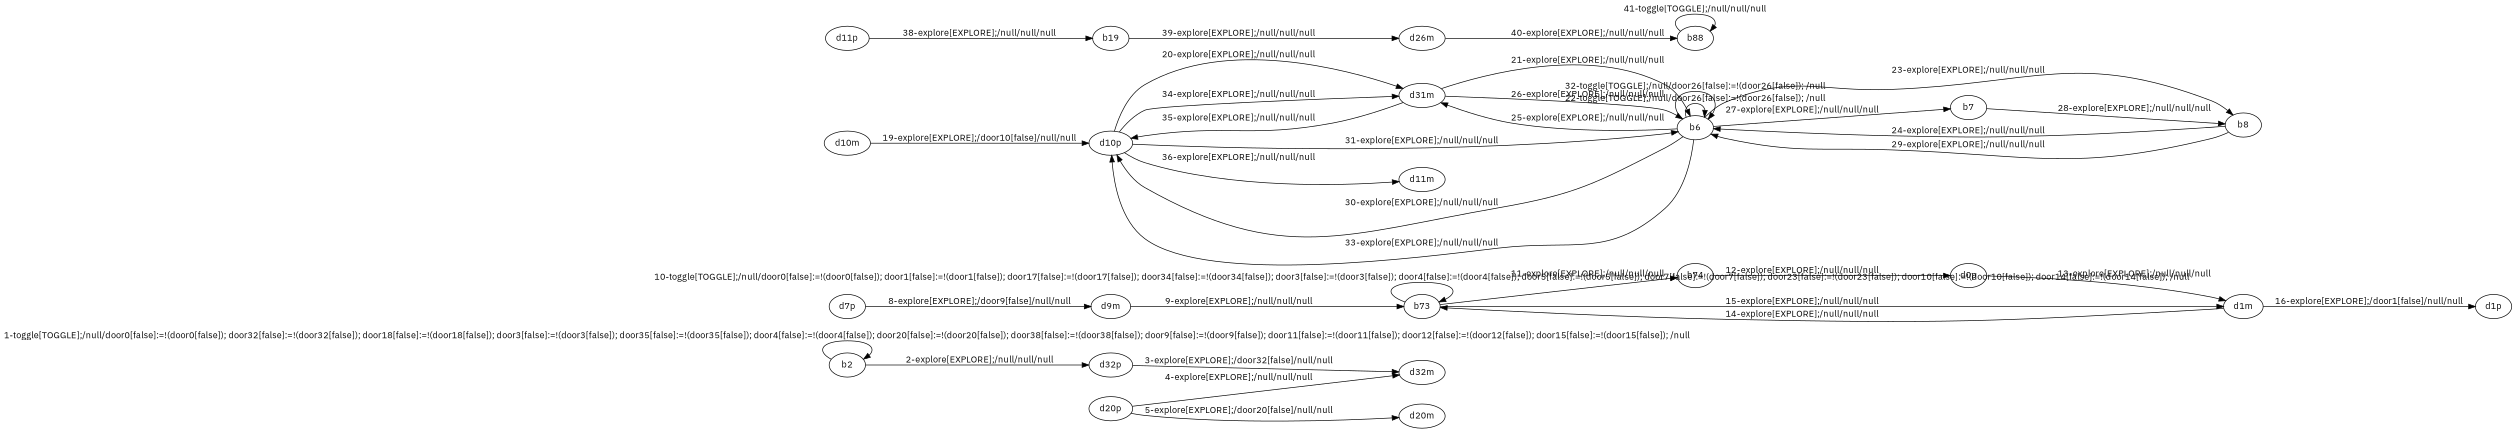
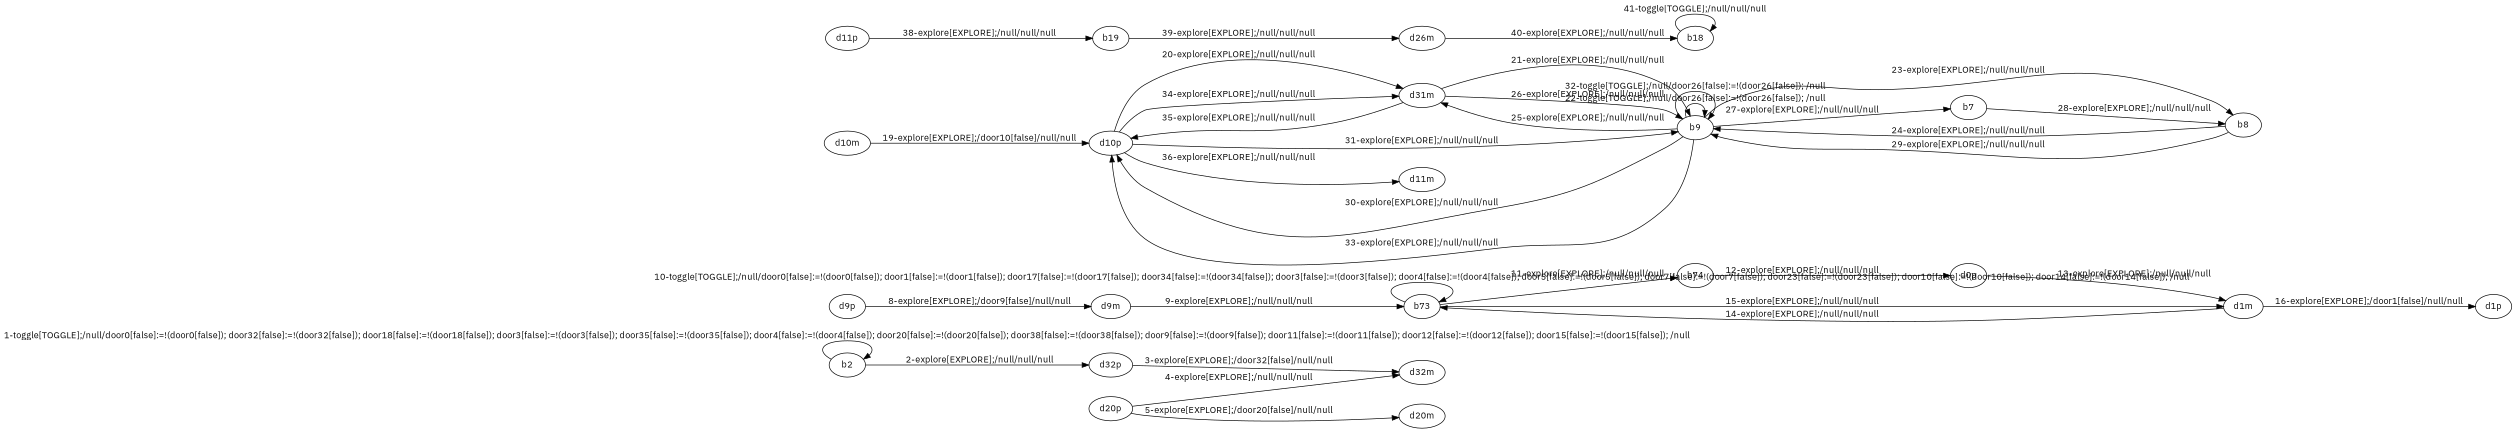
(1695, 38) -> (1695, 38)
(1695, 128) -> (1695, 128)
(847, 307) -> (847, 307)
